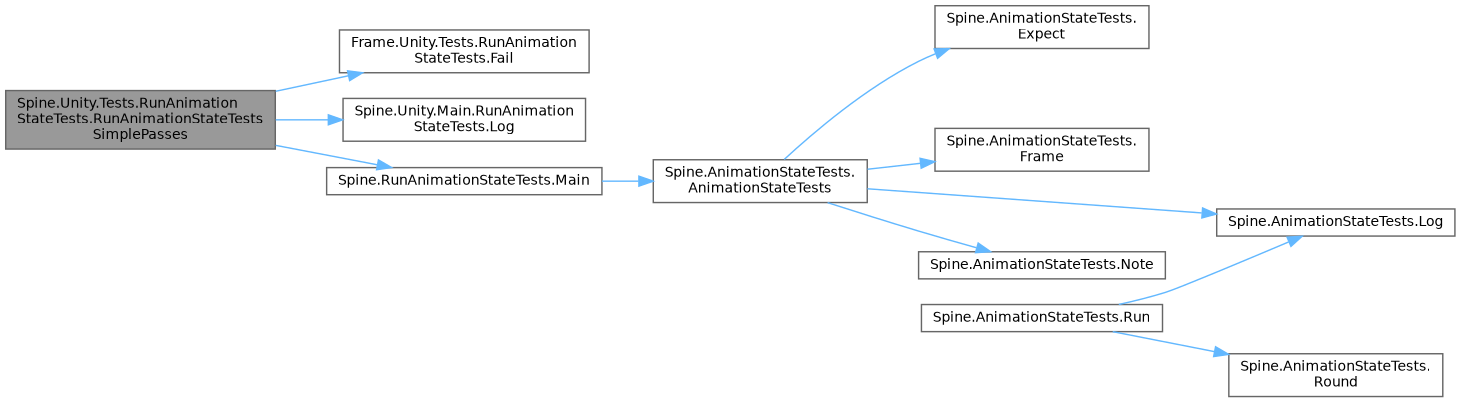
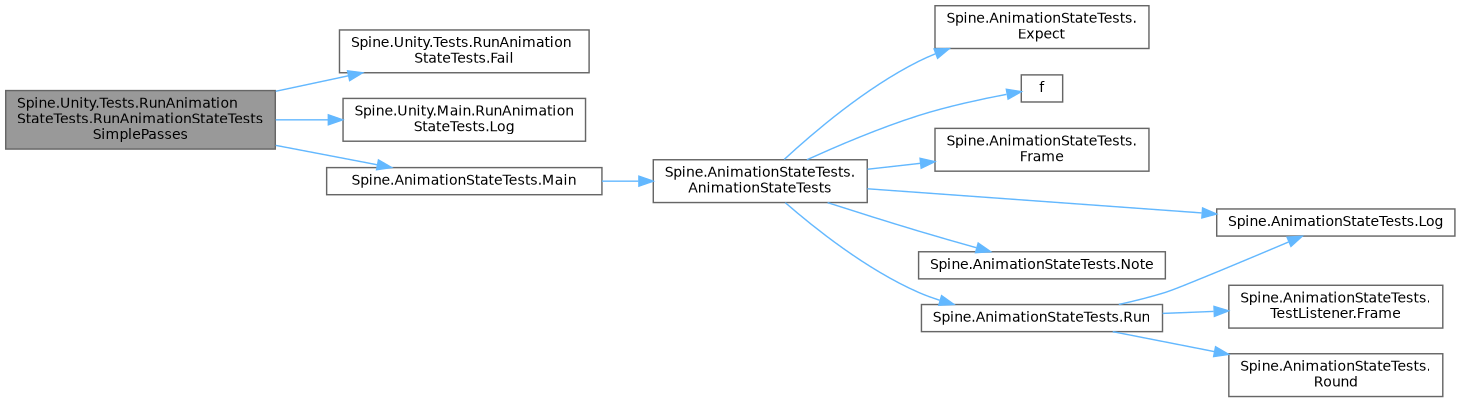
(464, 51) -> (464, 51)
none -> (1042, 88)
(464, 181) -> (464, 181)
none -> (858, 259)
none -> (1336, 307)
